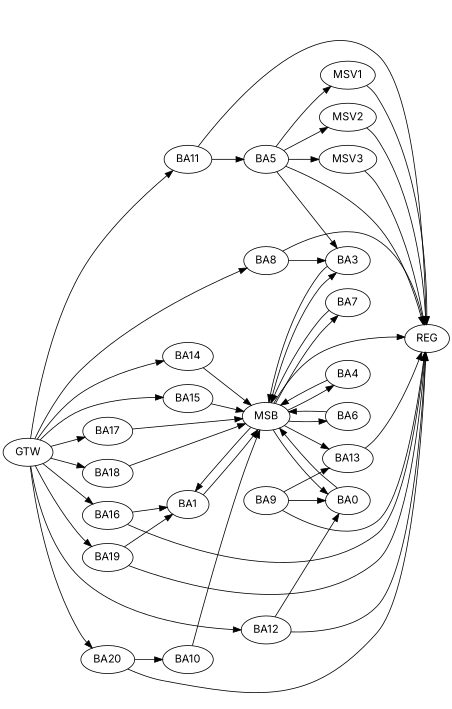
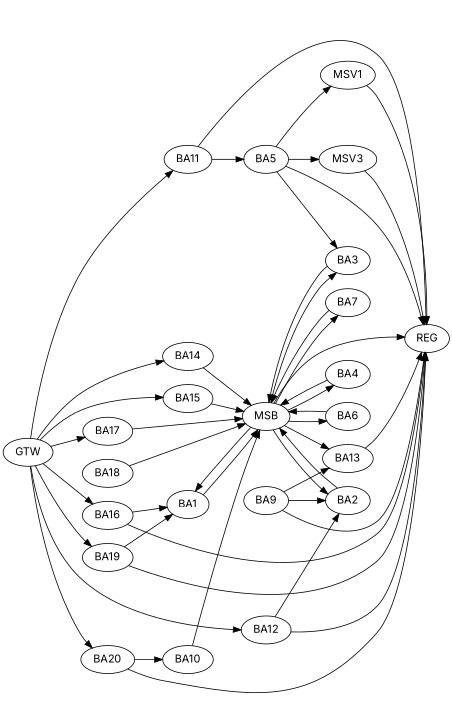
(348, 117) -> none
(266, 261) -> none
(64, 462) -> none
(348, 501) -> (348, 501)
